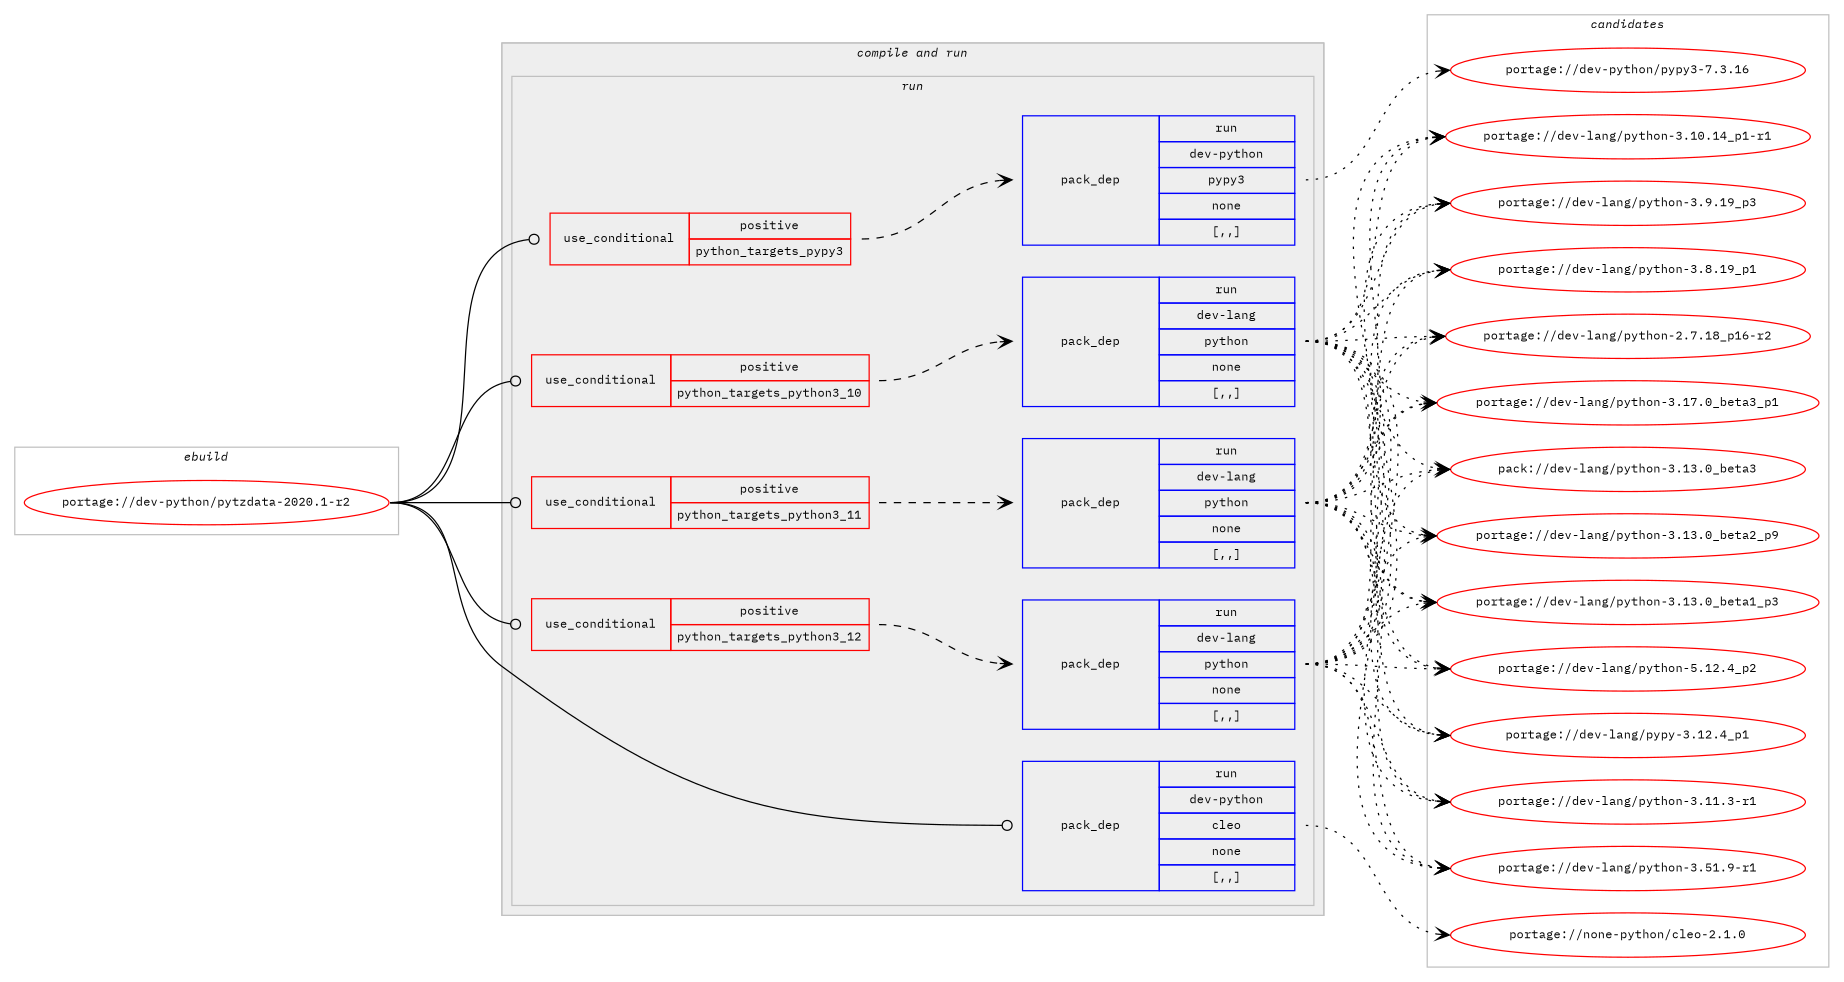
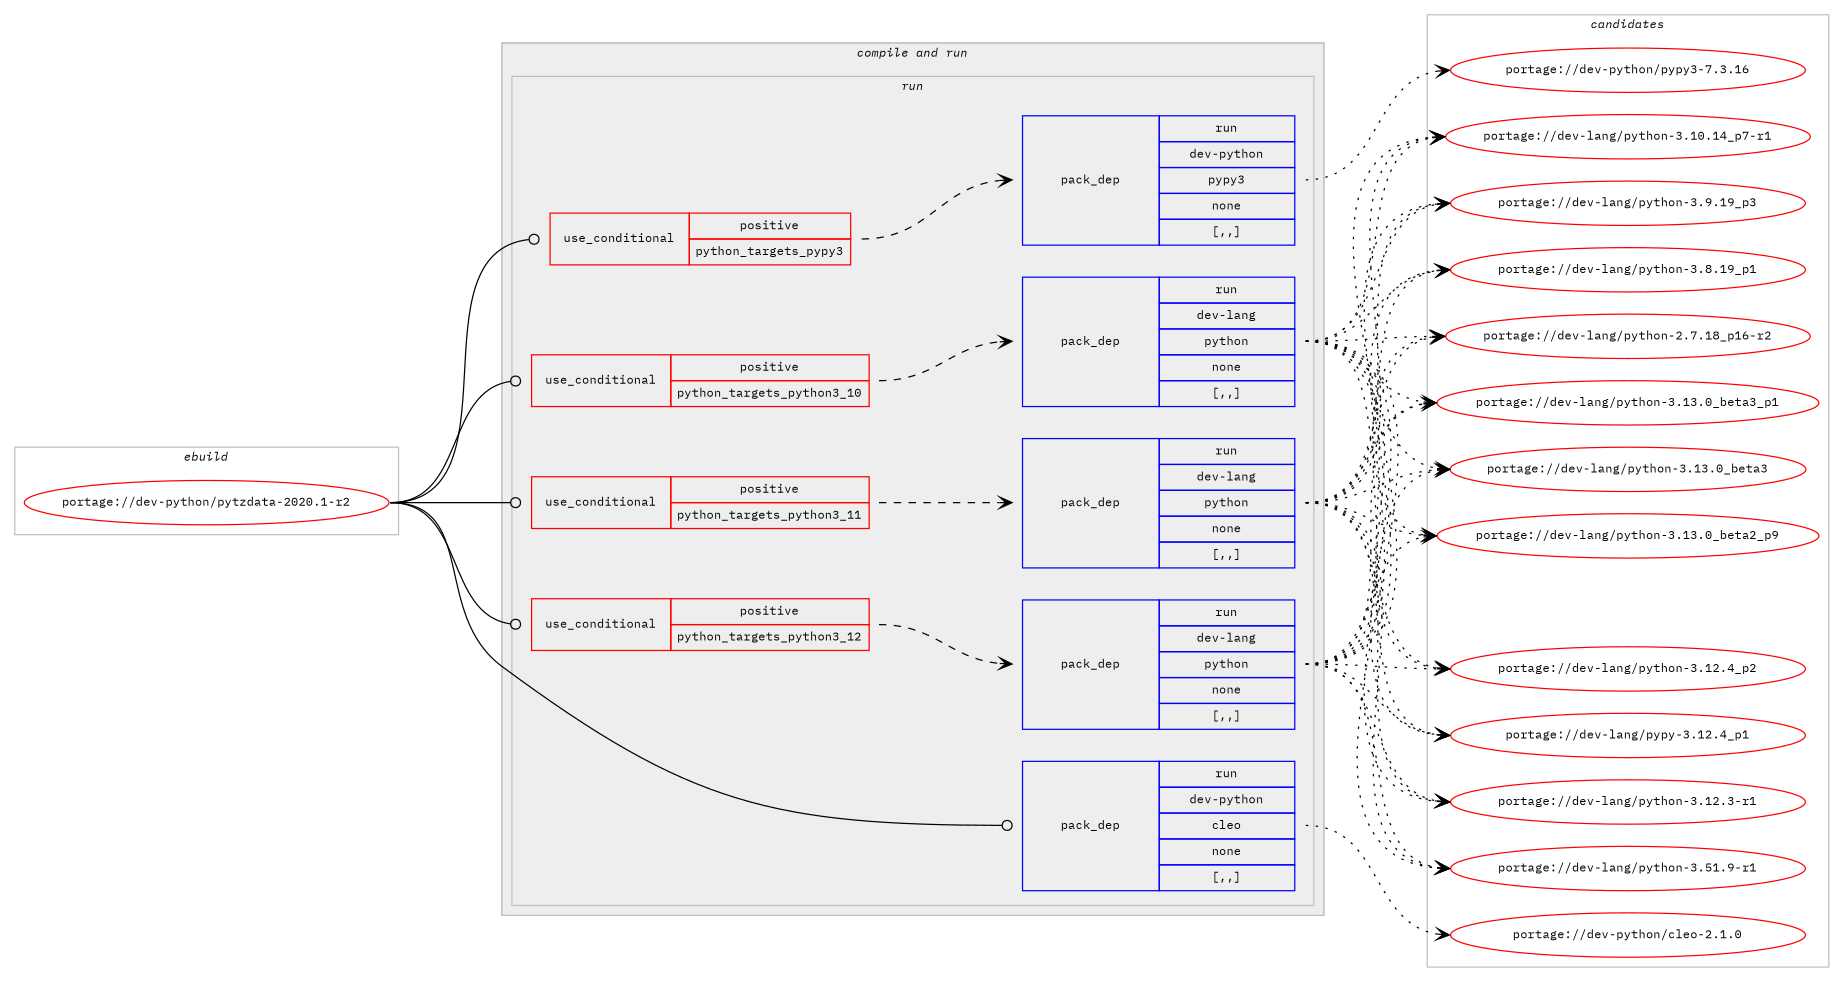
(1628, 137) -> (1628, 137)
(1628, 403) -> (1628, 403)
(1628, 469) -> (1628, 469)
(1628, 602) -> none
(1628, 669) -> (1628, 669)
(1628, 802) -> (1628, 802)
(1628, 935) -> (1628, 935)
